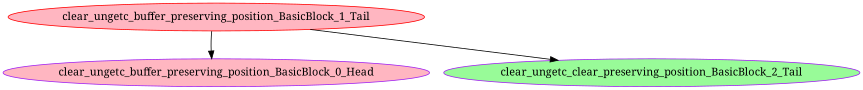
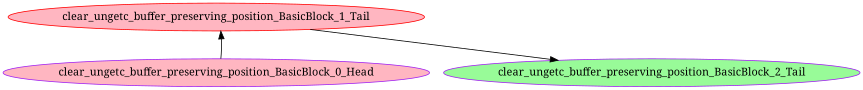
(211, 41) -> (221, 49)
(652, 73) -> (652, 73)
